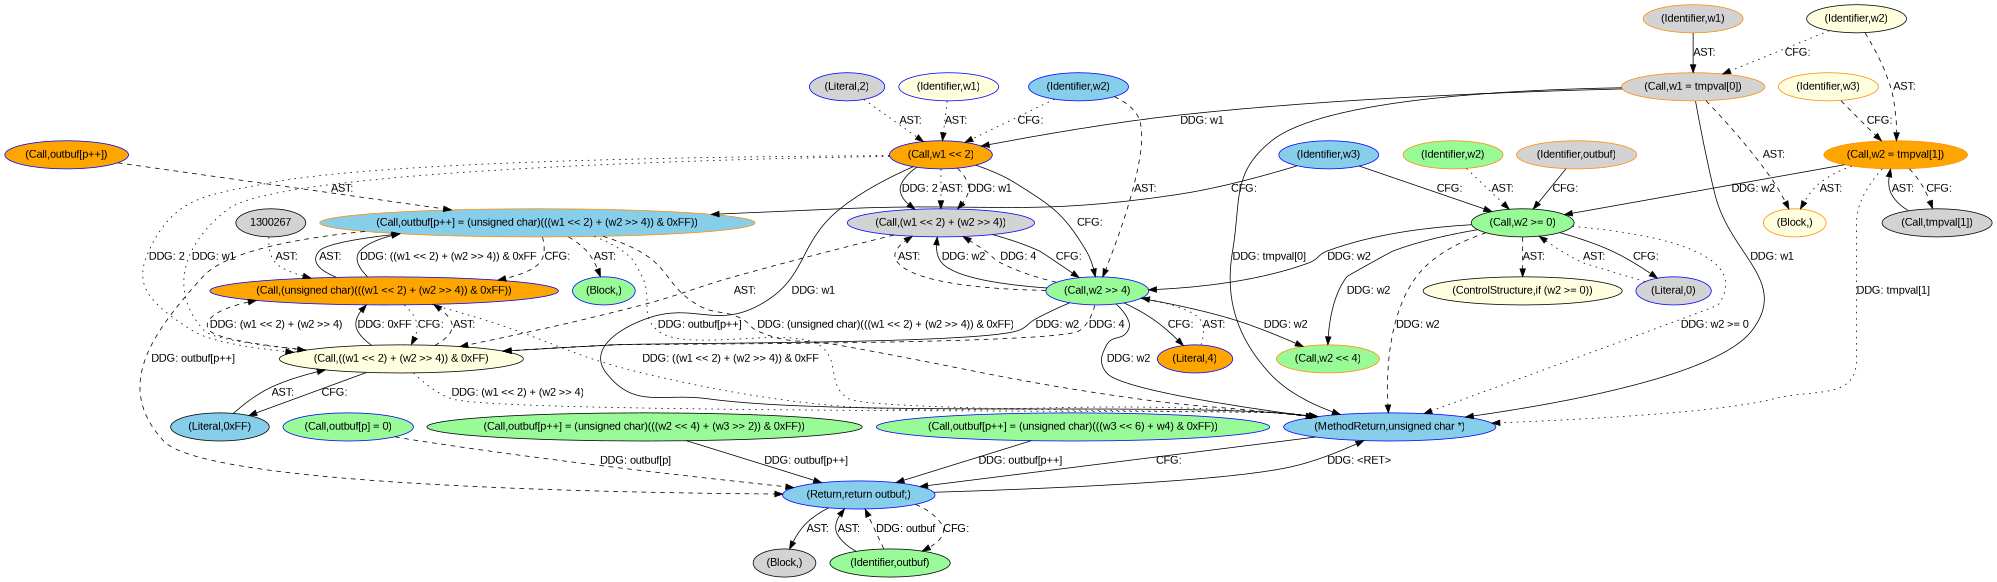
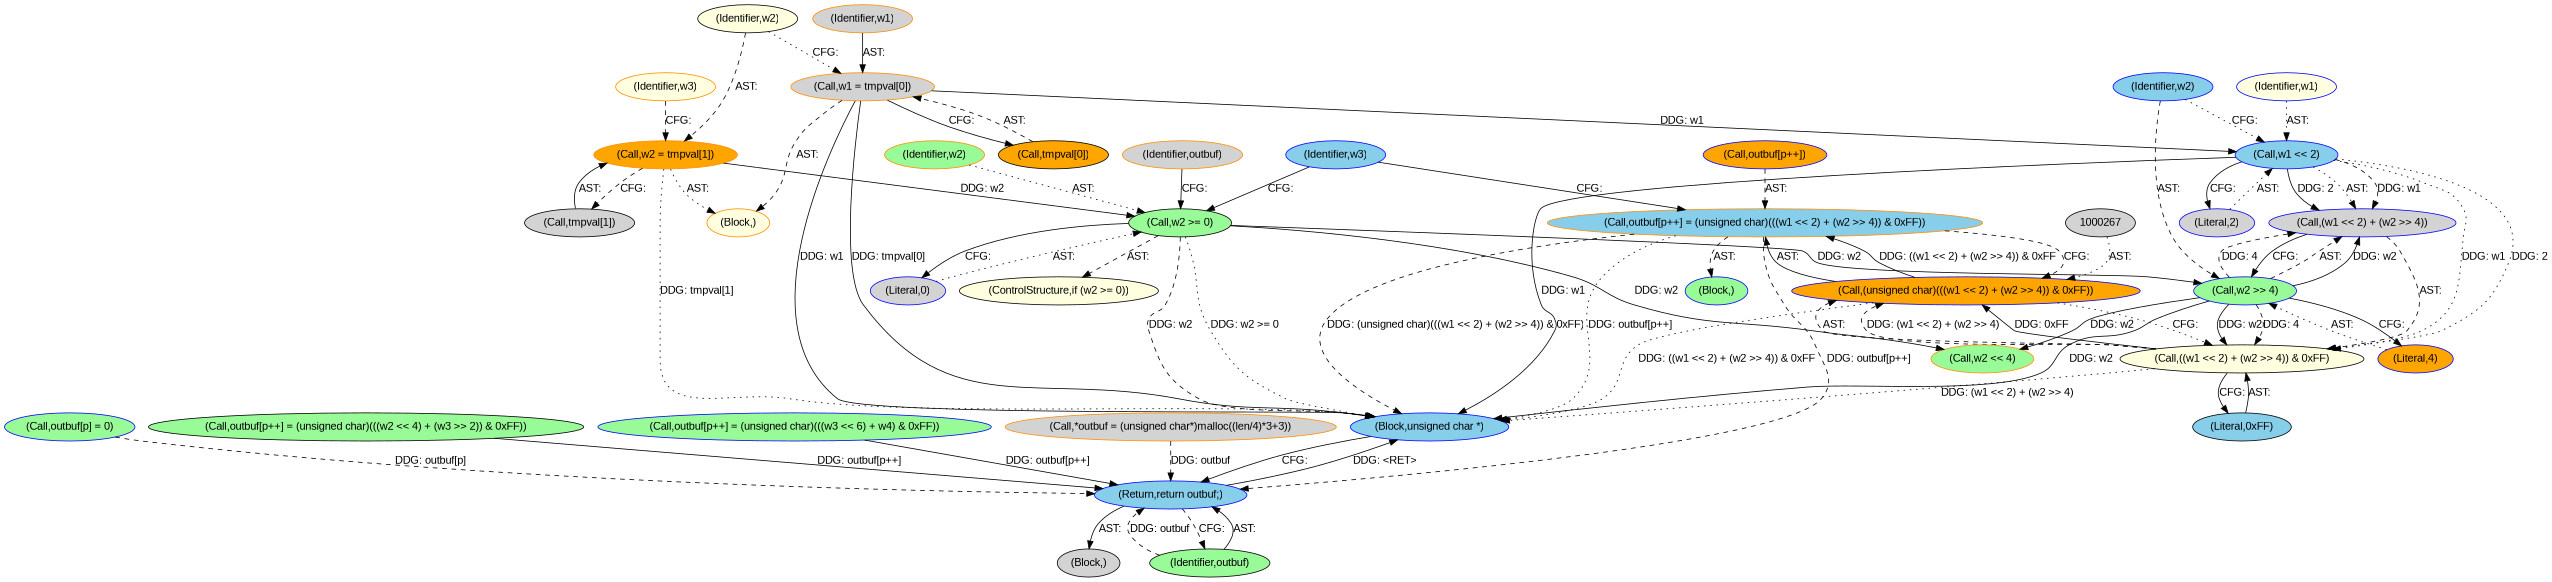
(941, 155) -> (2287, 155)
none -> (1053, 155)
(1044, 202) -> (2217, 176)
(271, 223) -> (2100, 223)
none -> (1171, 427)
(1390, 427) -> (1430, 427)
